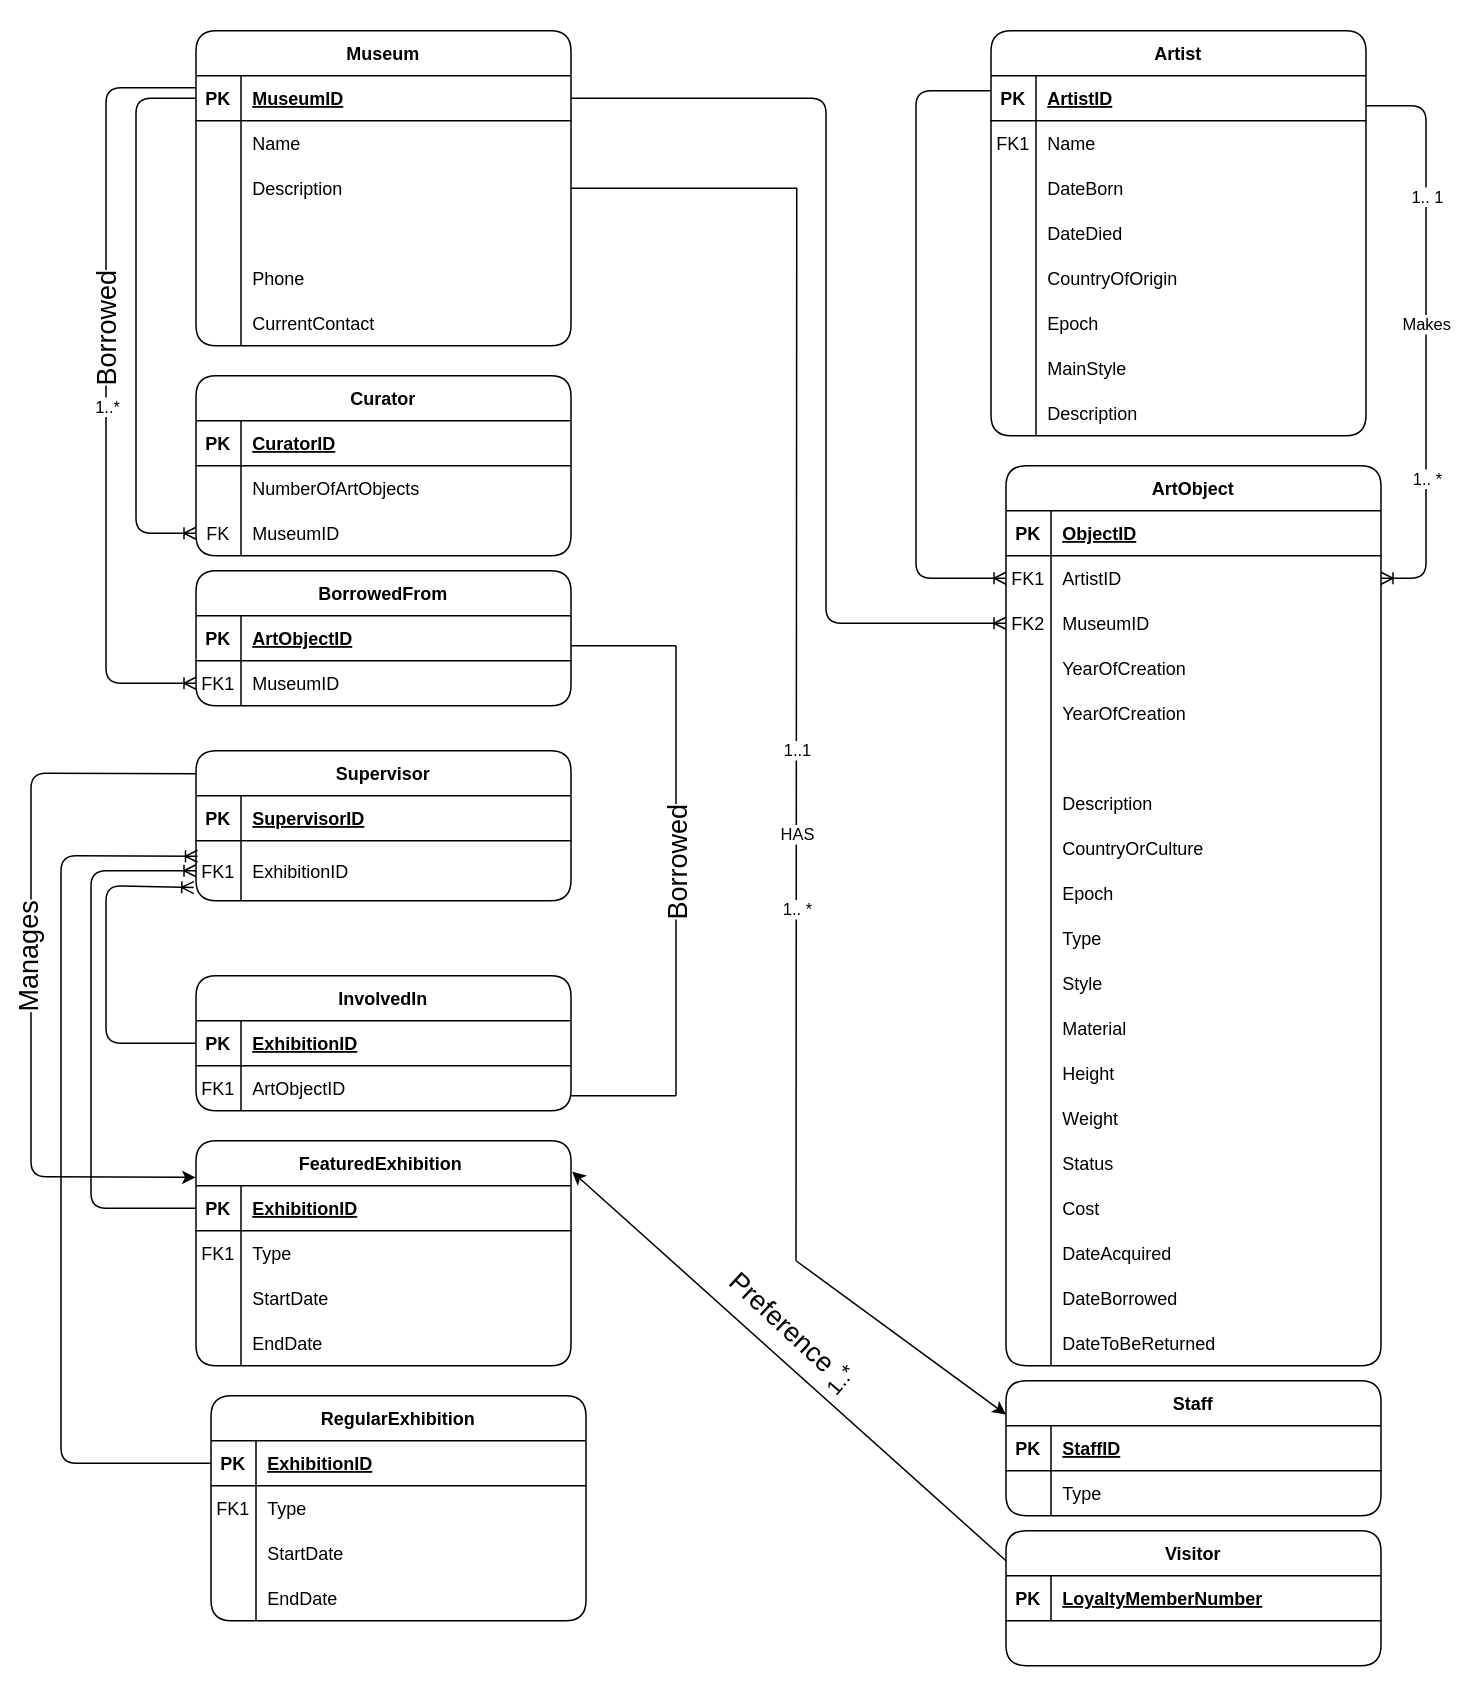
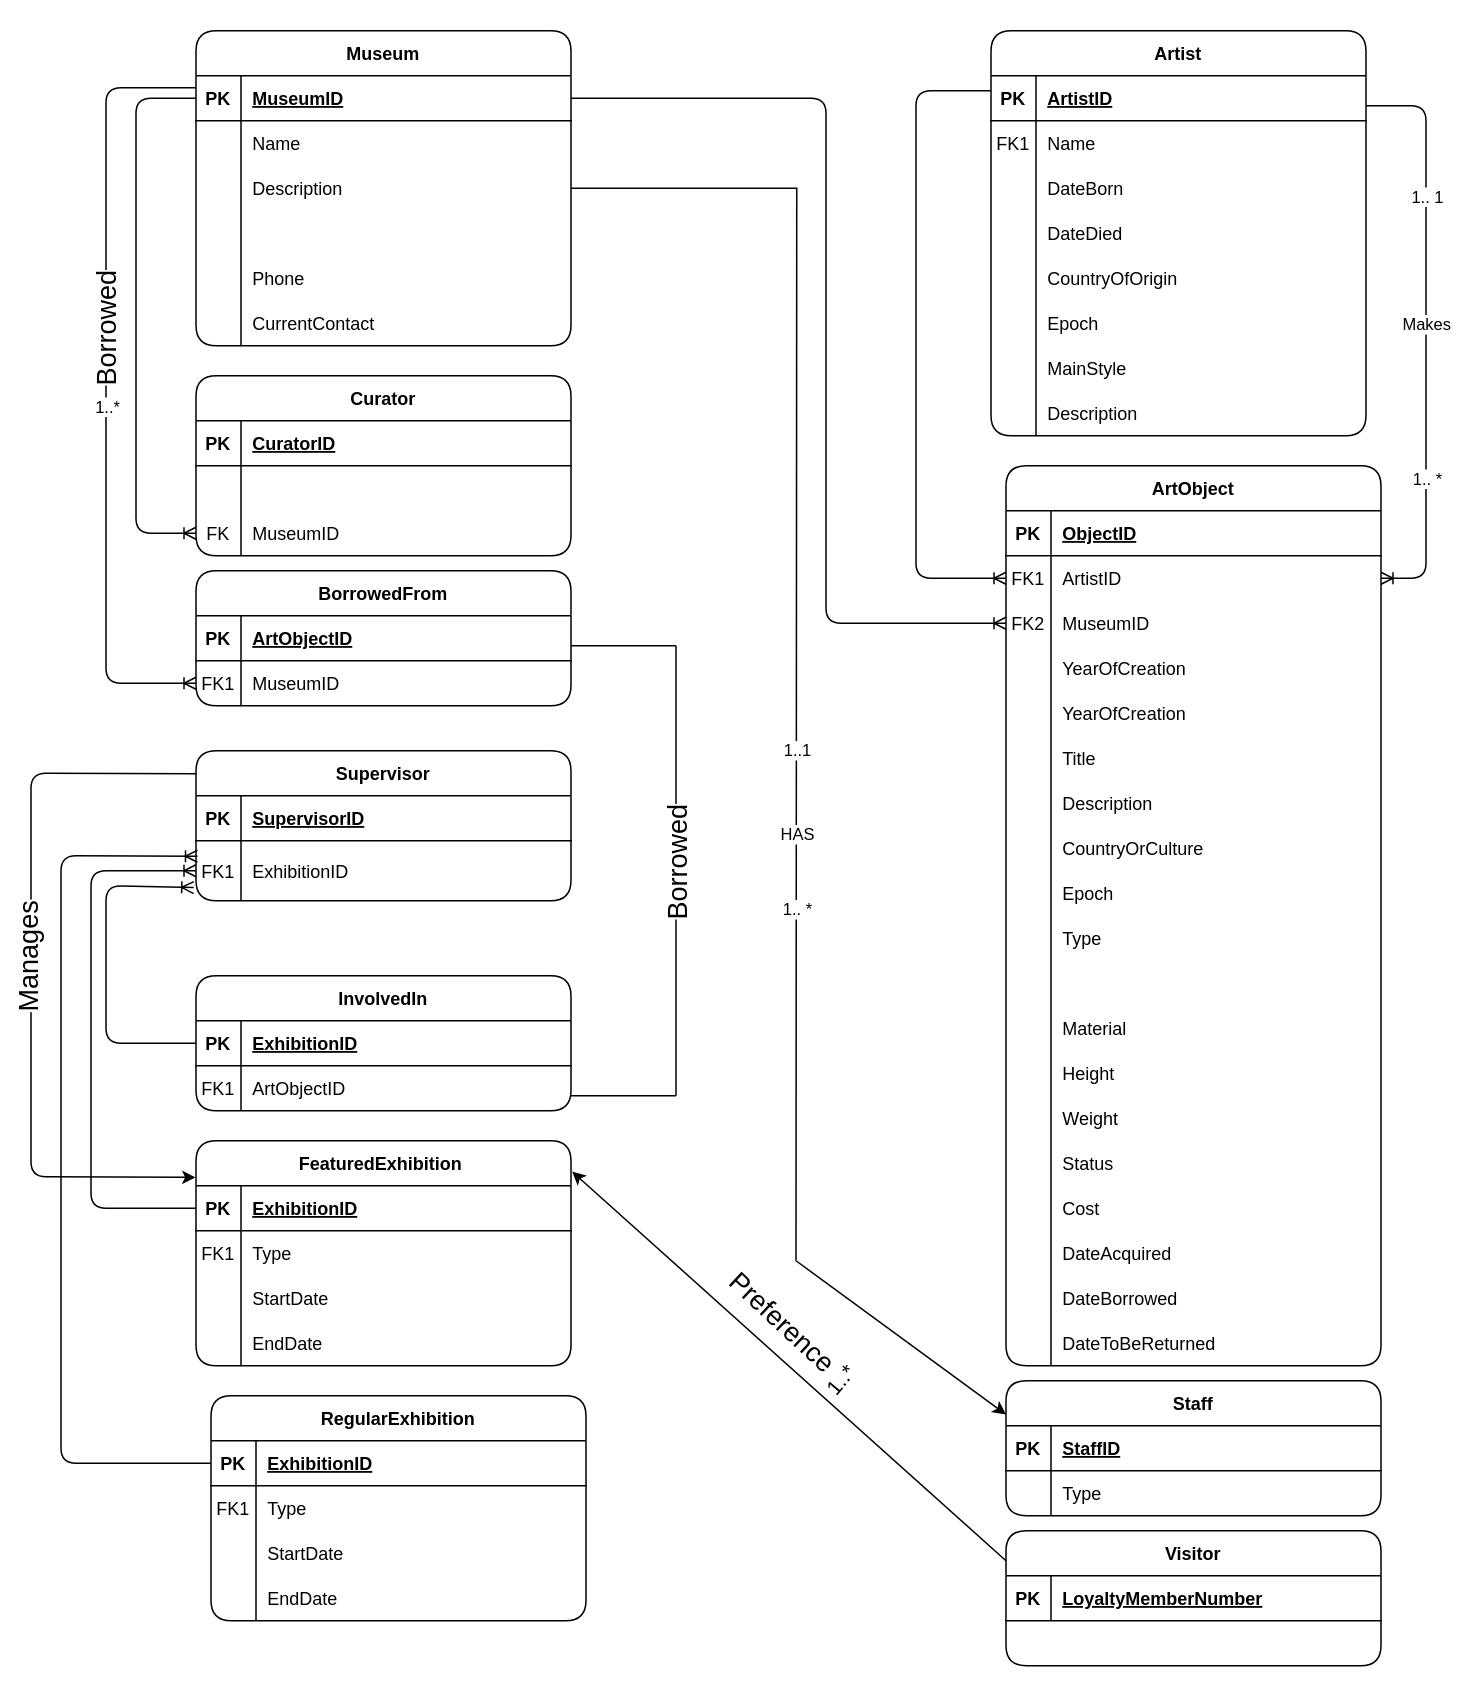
(406, 488) -> none
none -> (1216, 758)
(1216, 983) -> none
